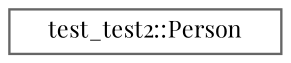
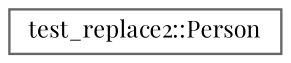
(145, 32) -> (145, 32)
